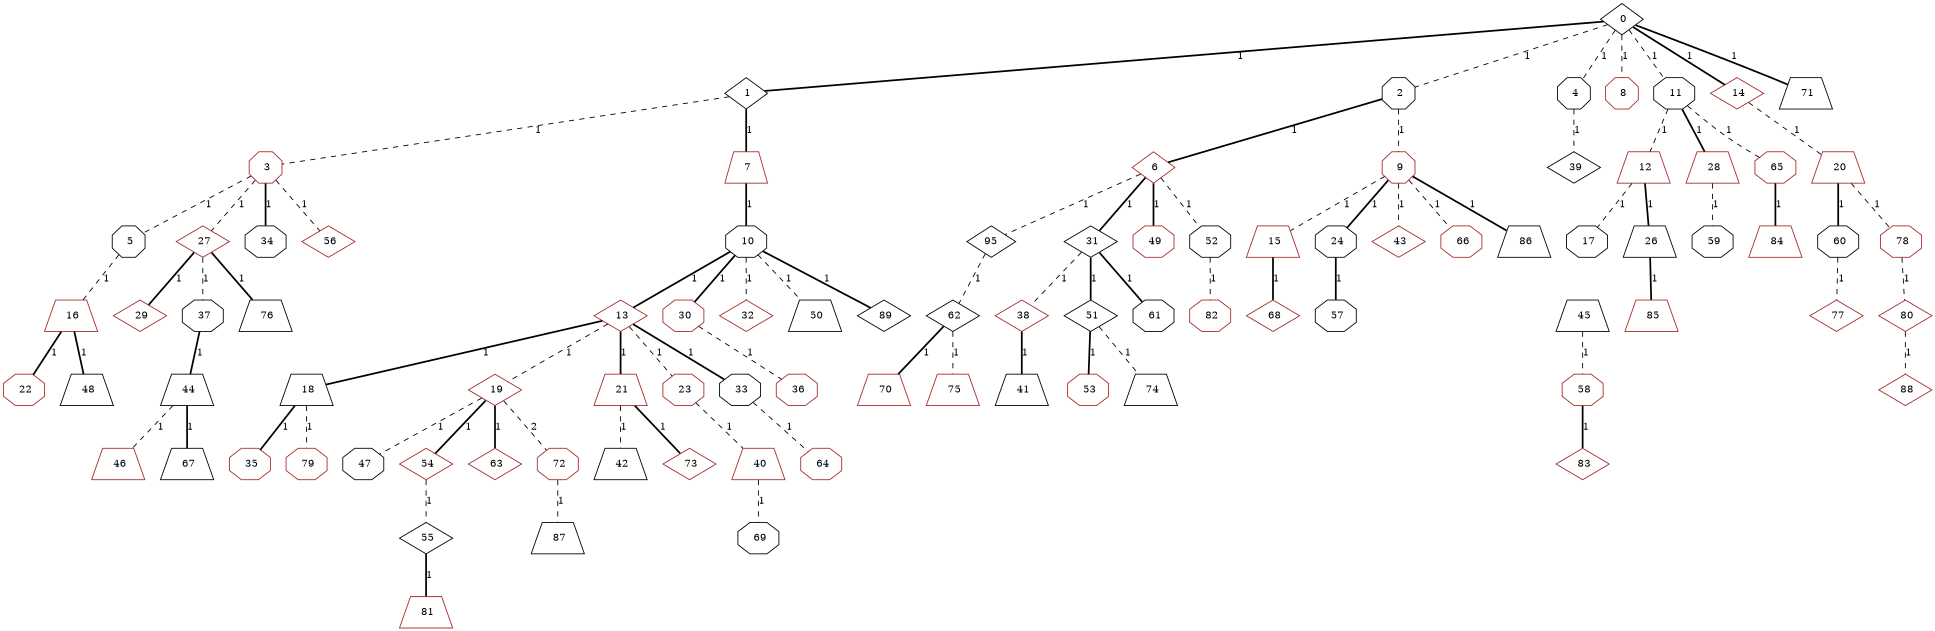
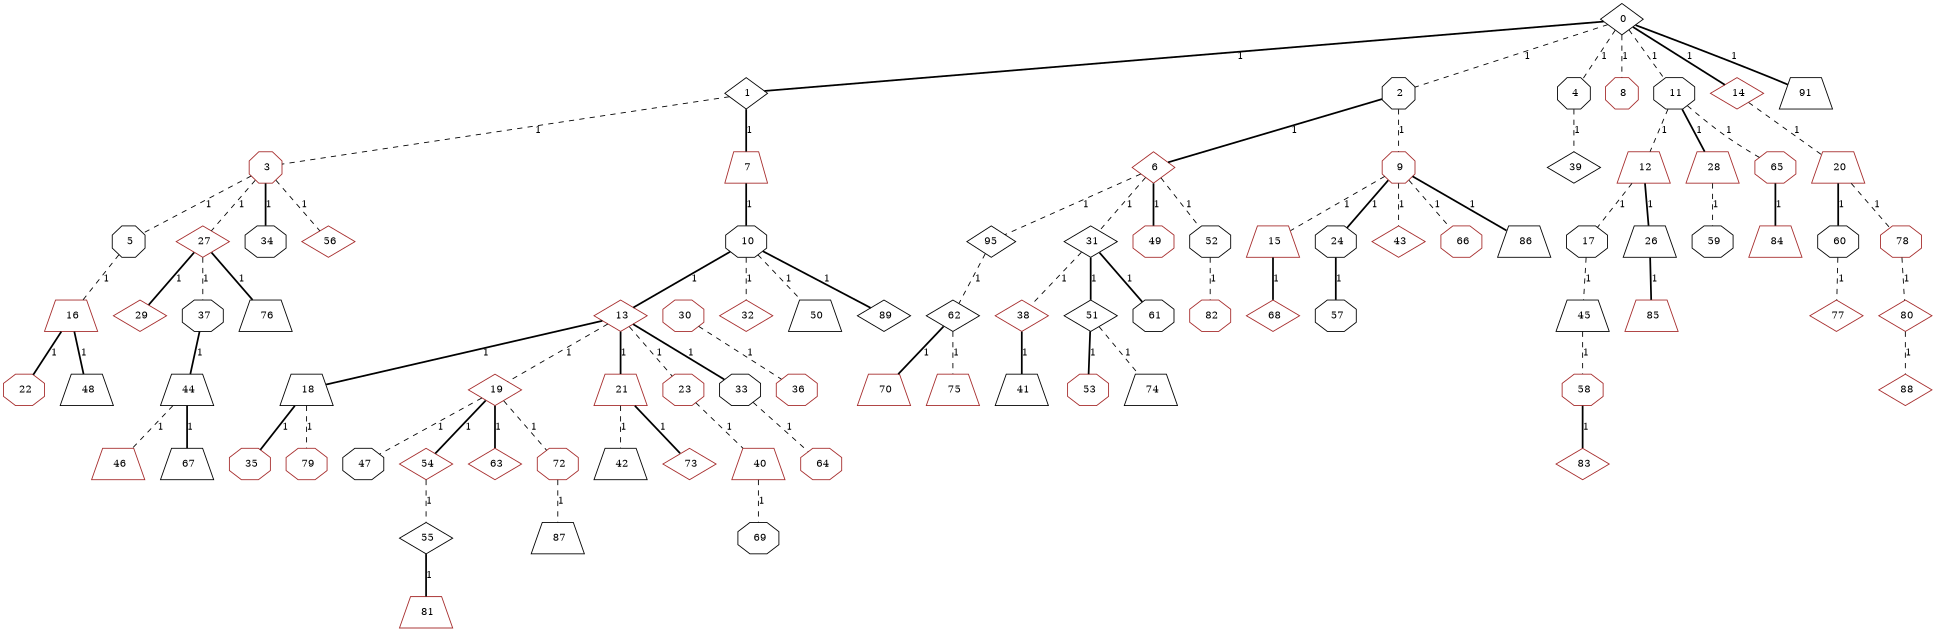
(1806, 93) -> (1806, 93)
(1123, 204) -> (1123, 204)
(715, 279) -> none
none -> (1585, 279)
(534, 427) -> (534, 427)
